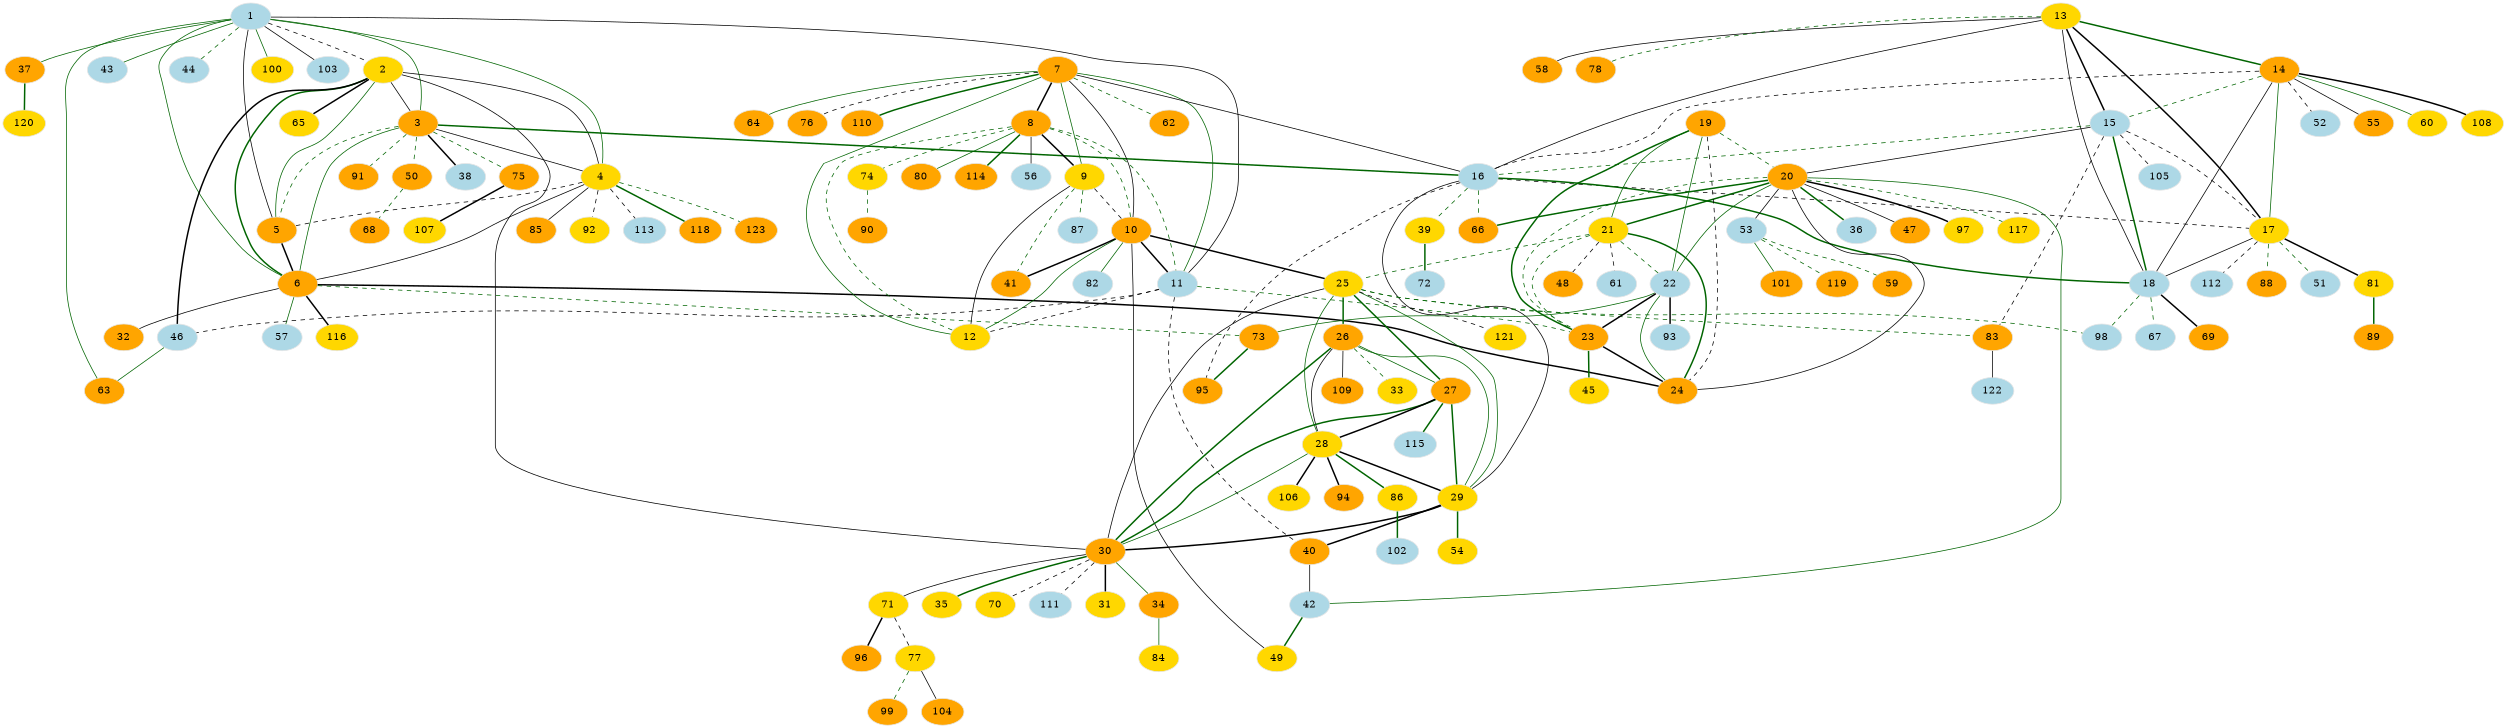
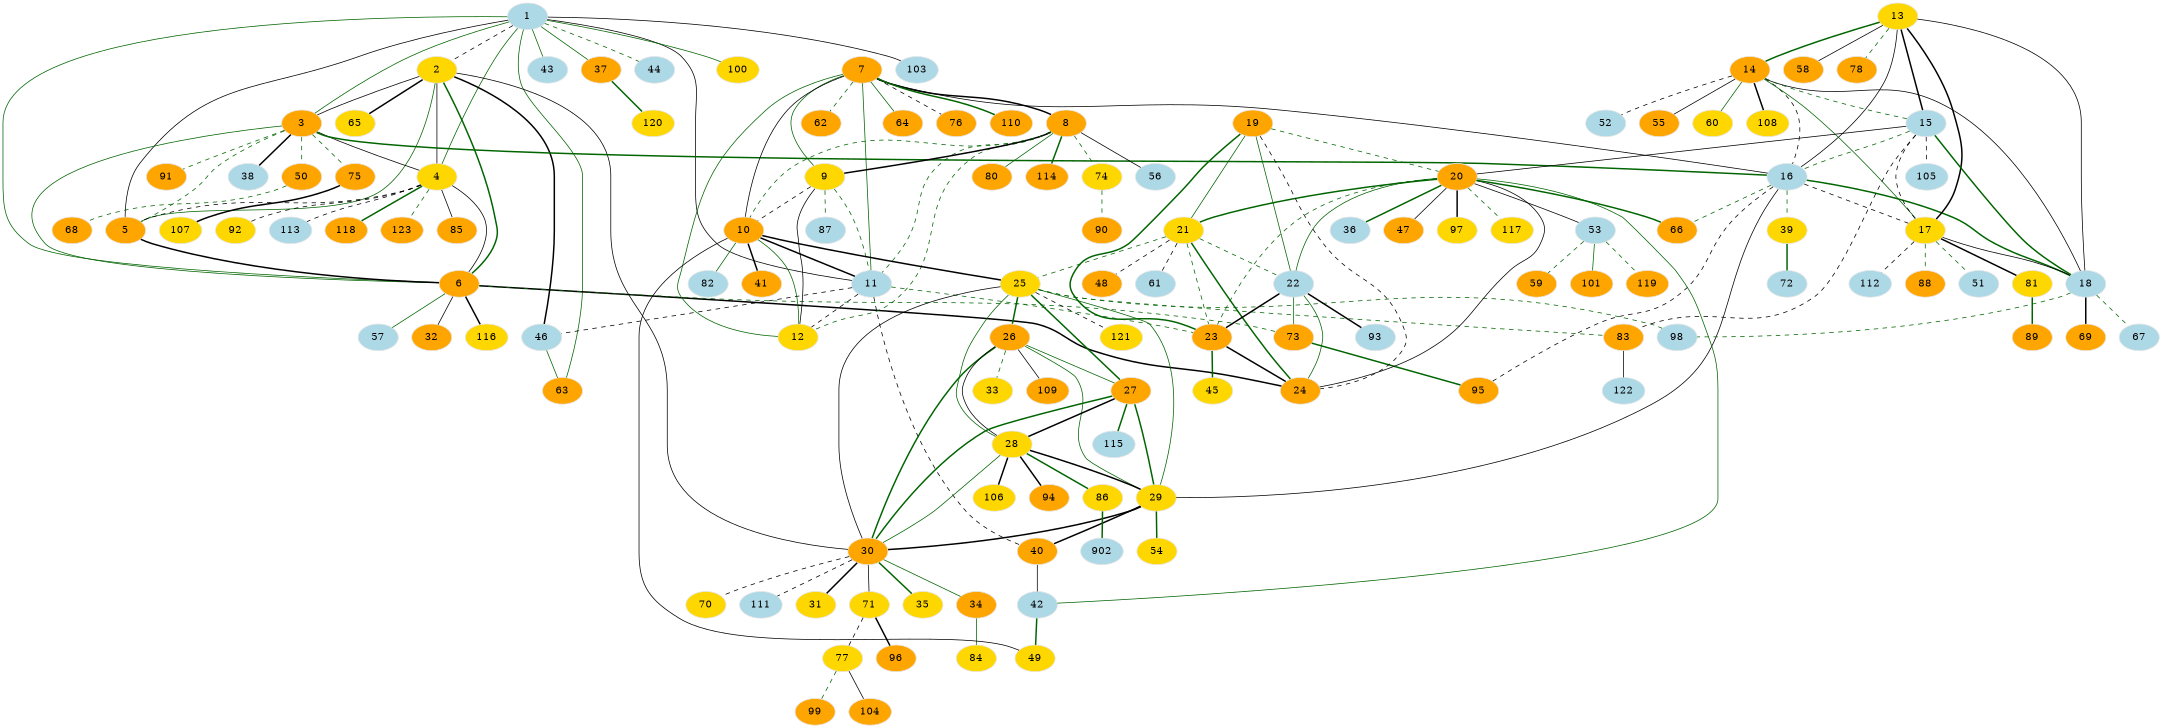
(1043, 228) -> (857, 228)
(1397, 551) -> (1102, 551)
